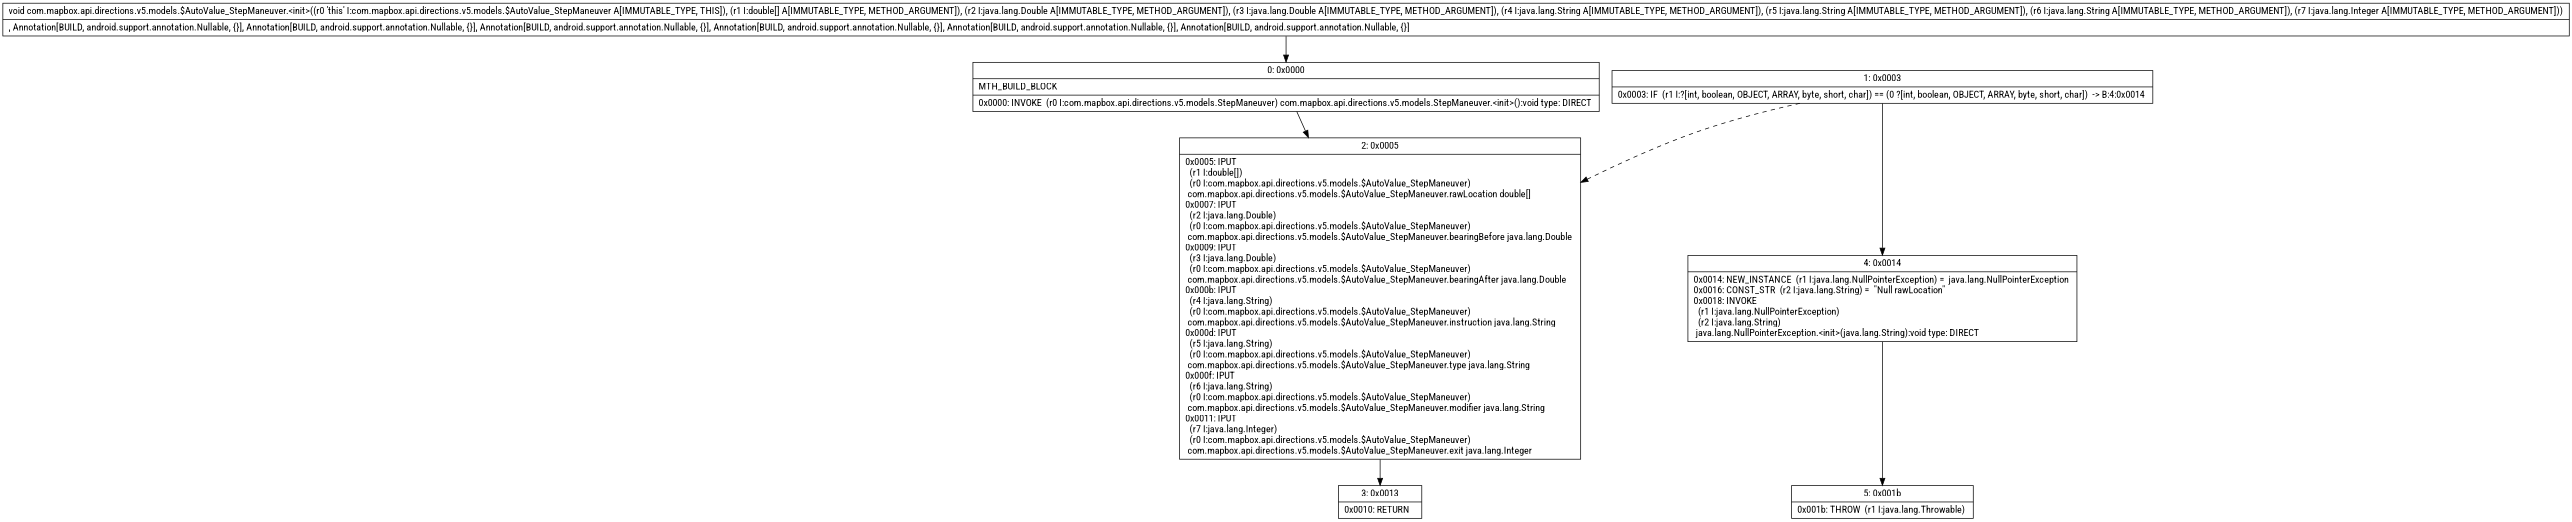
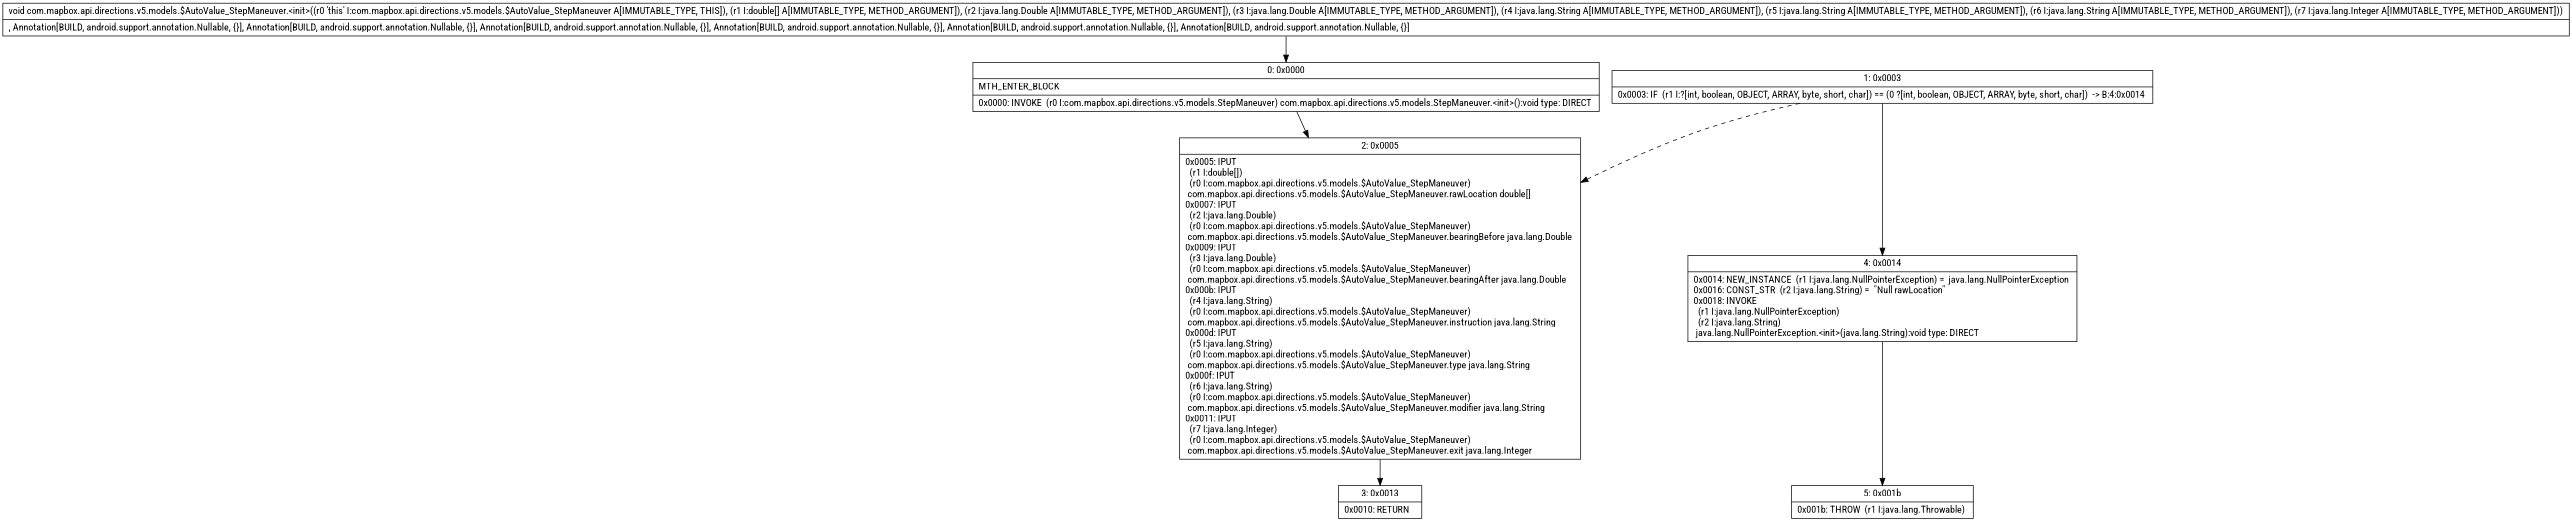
(1018, 87) -> (1019, 87)
